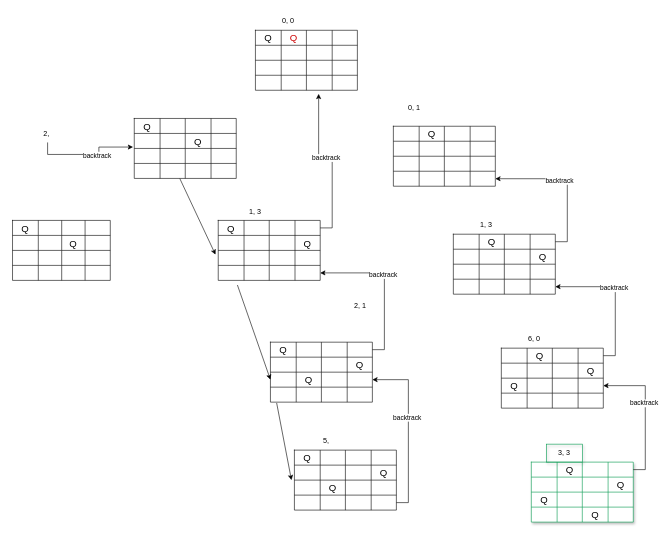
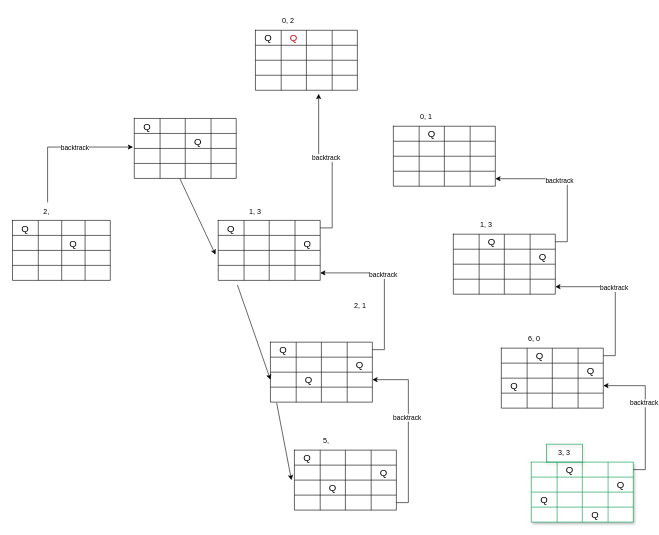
(288, 21) -> (288, 21)
(414, 108) -> (426, 117)
(47, 134) -> (47, 212)
